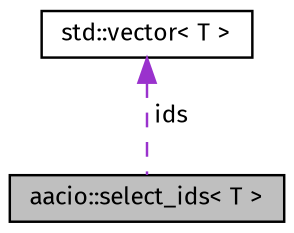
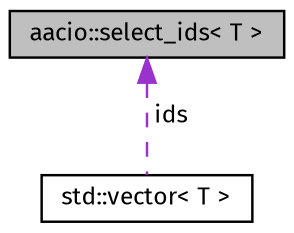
(147, 129) -> (147, 129)
